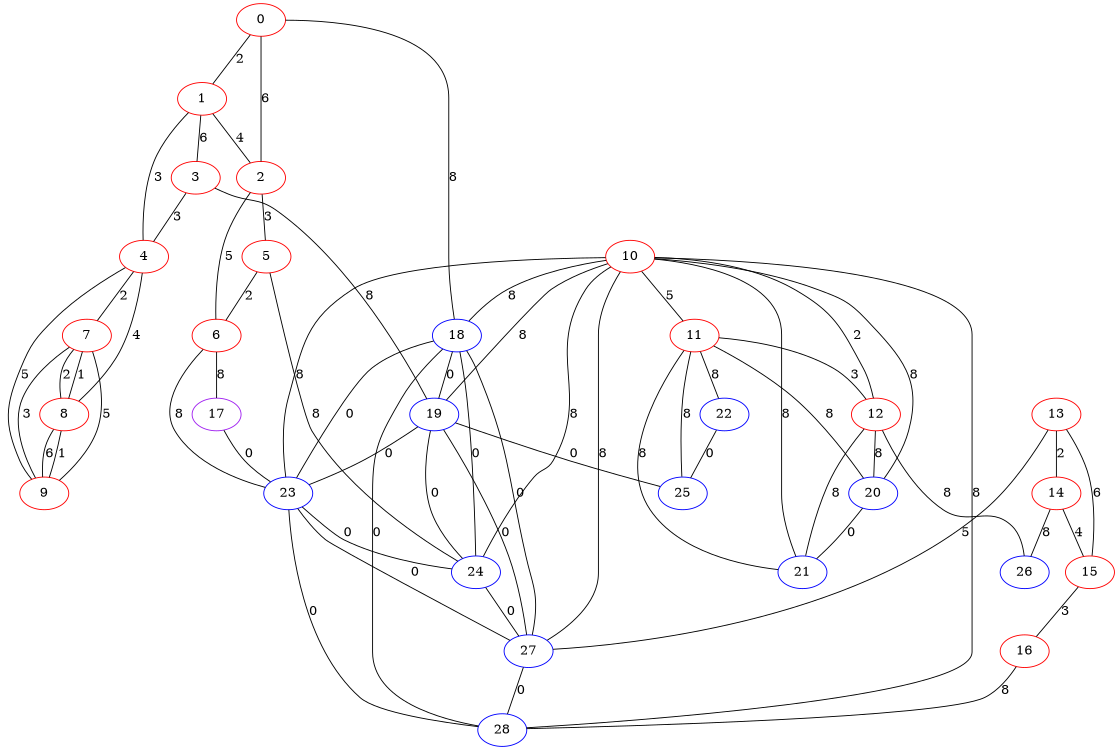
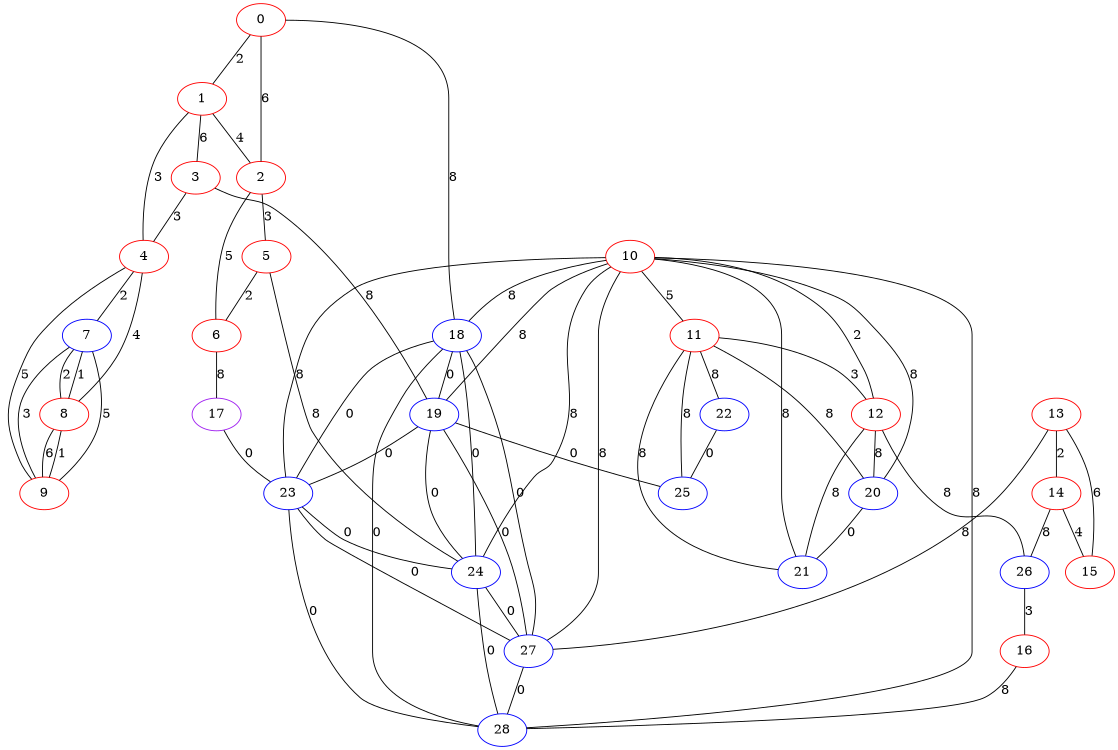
(87, 336) -> (87, 336)
(180, 438) -> none
(966, 533) -> (966, 533)
(1057, 612) -> (1025, 612)
none -> (484, 652)
